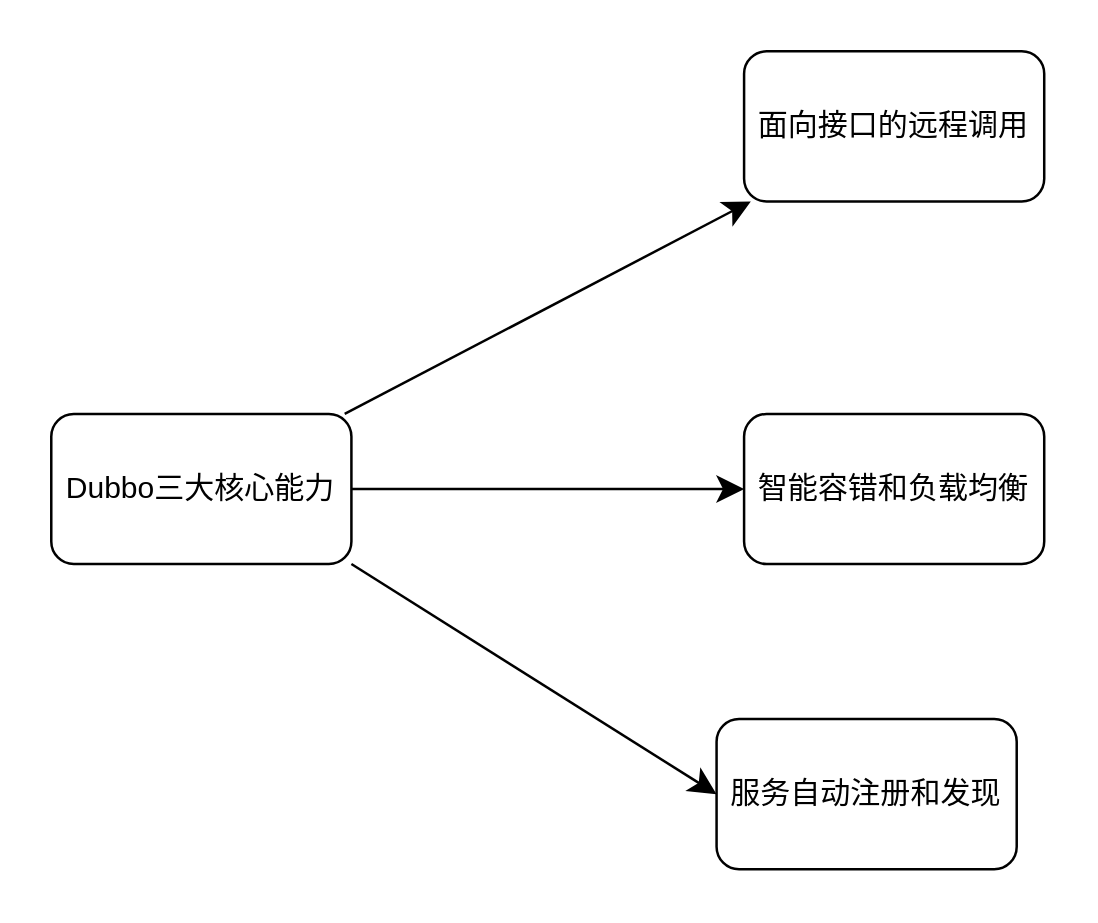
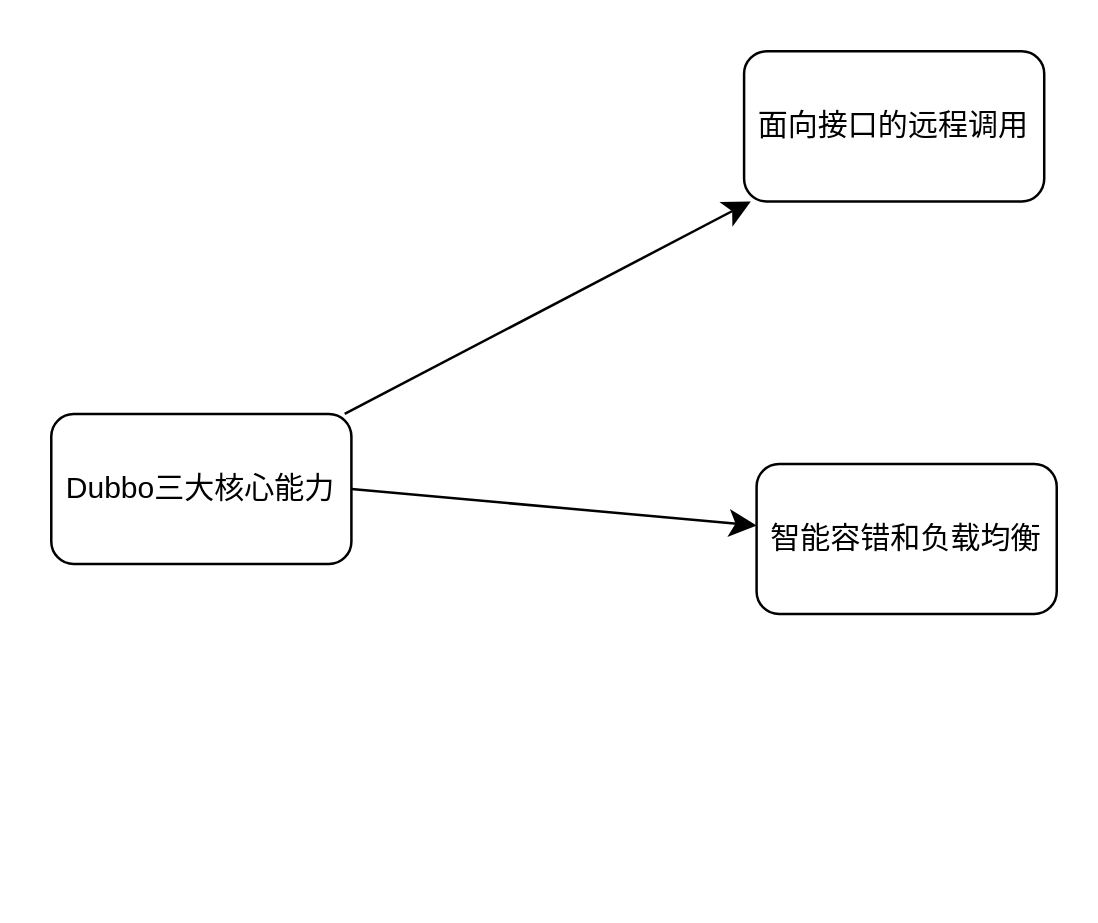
(894, 489) -> (906, 539)
(525, 673) -> none
(866, 794) -> none
